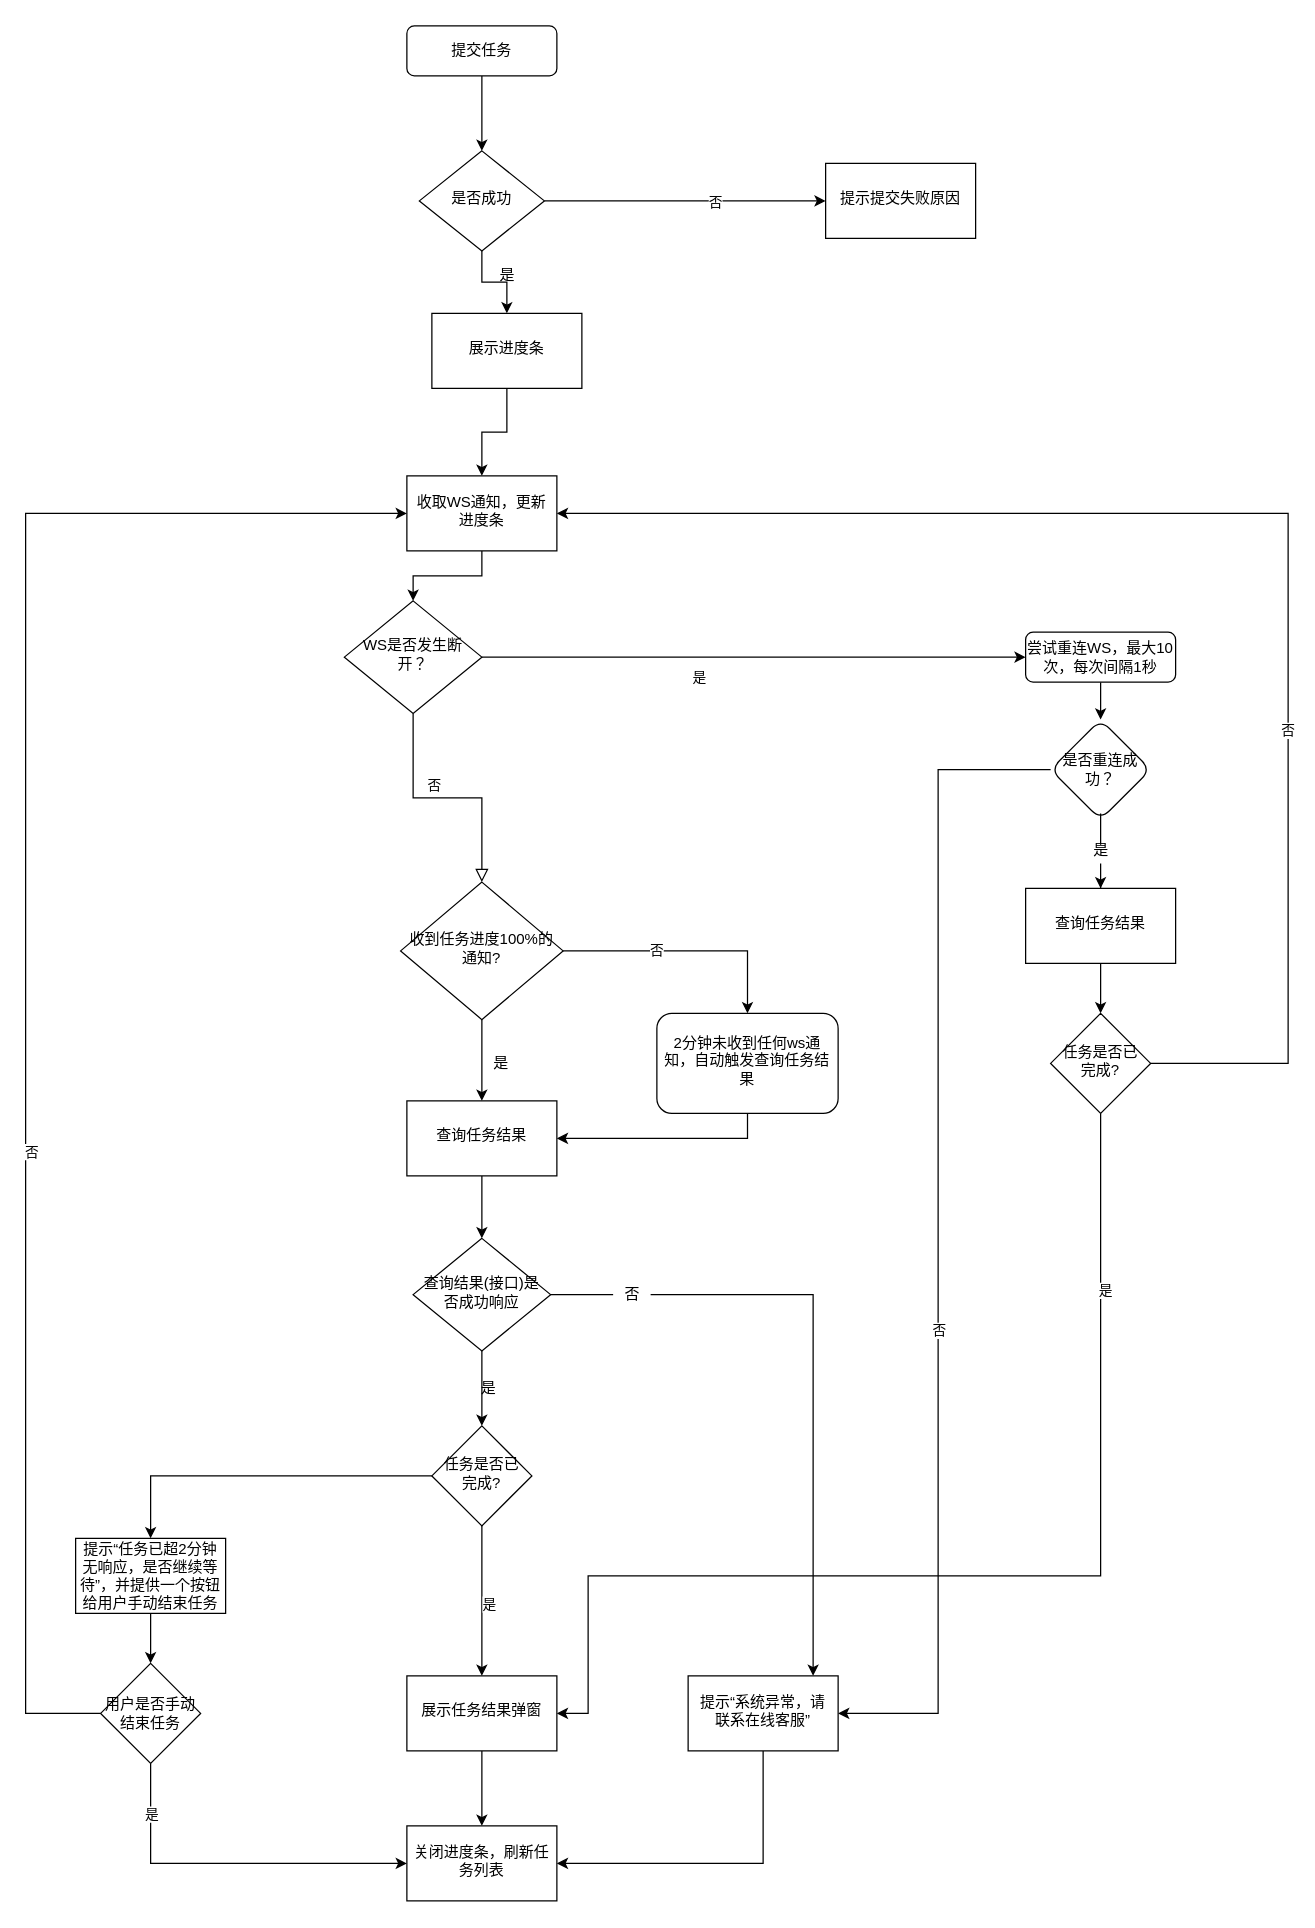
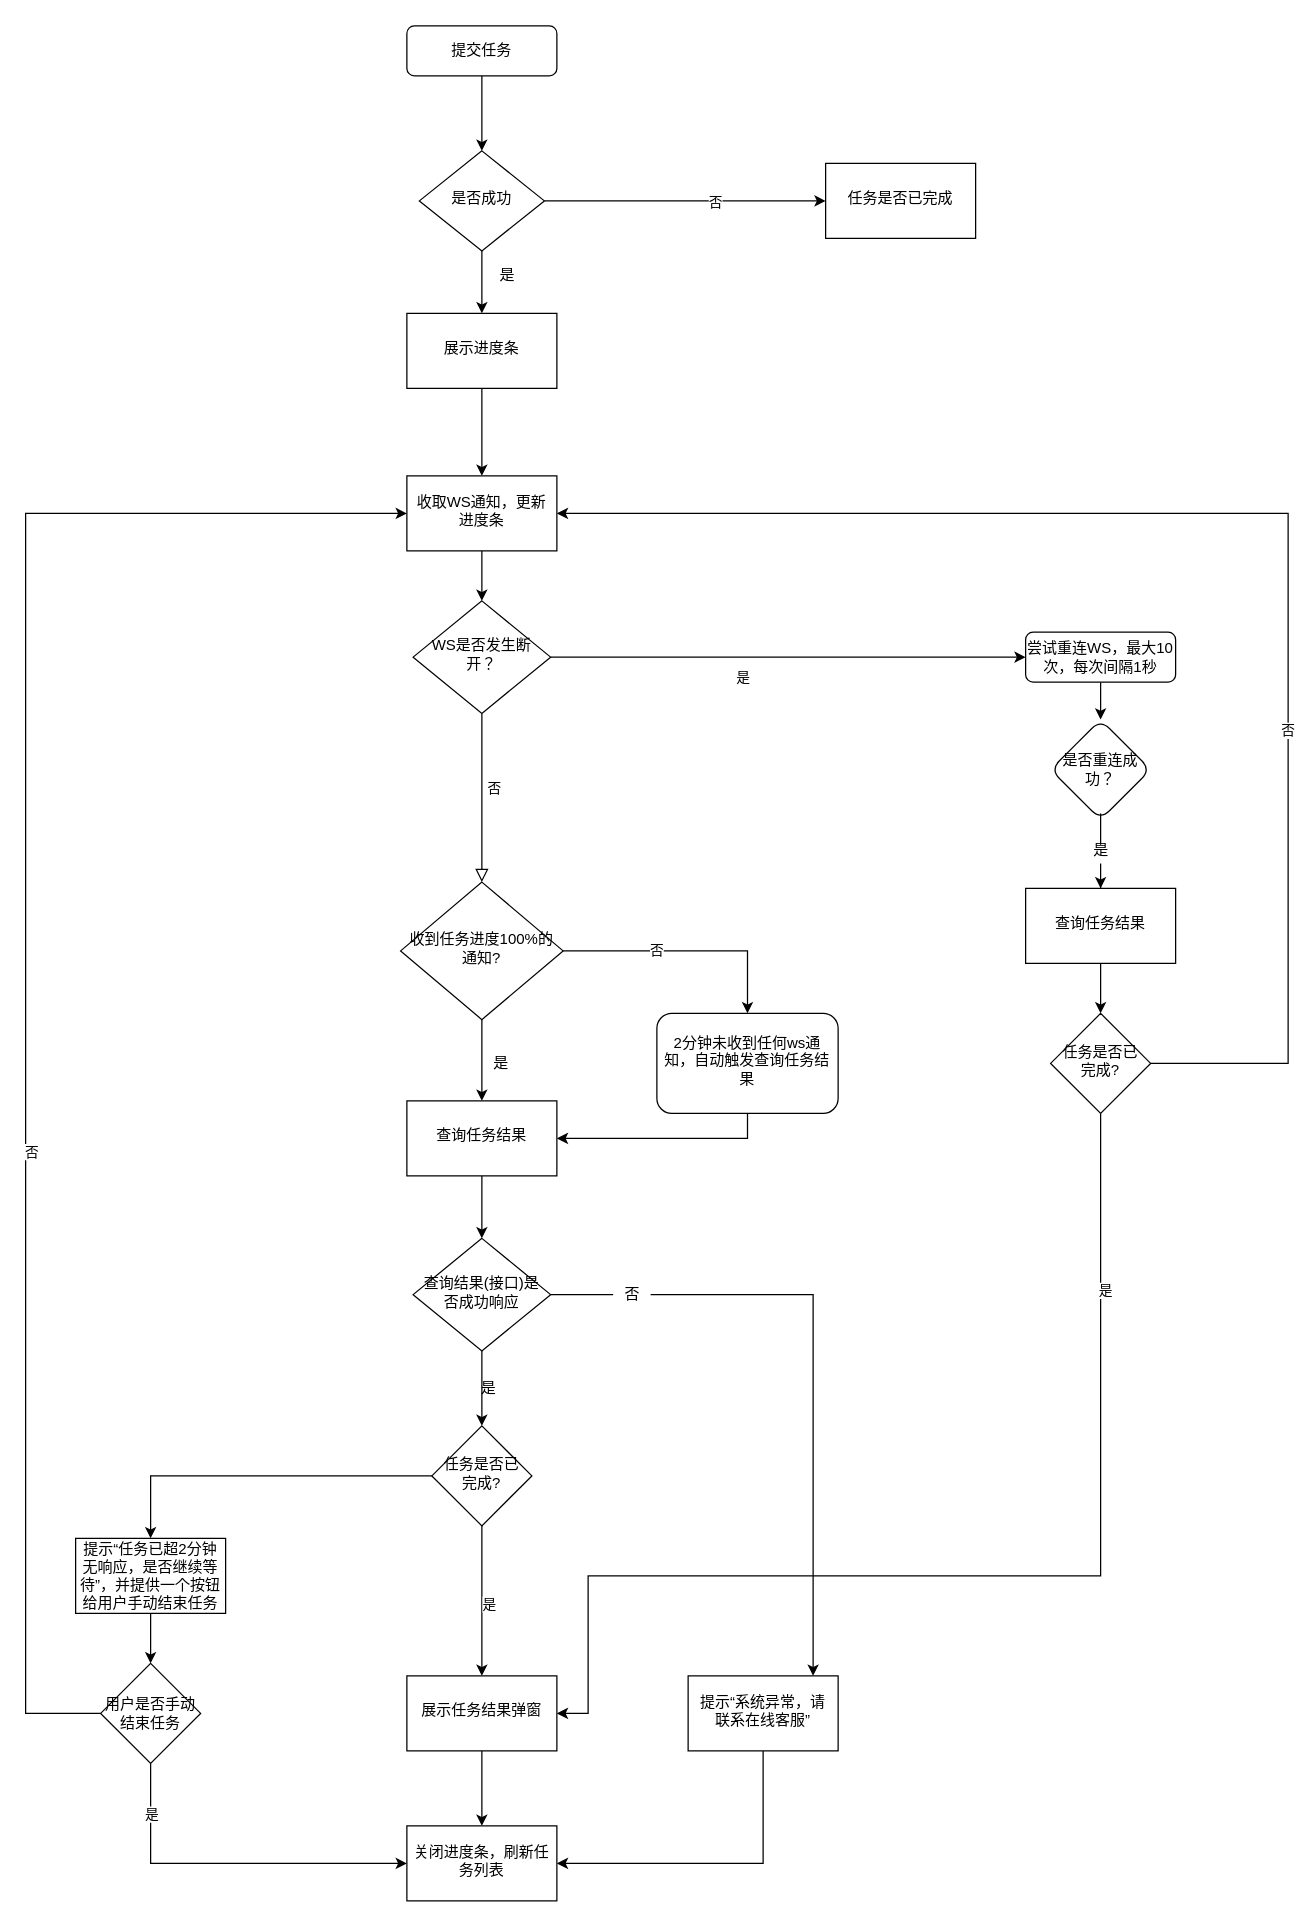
(901, 198) -> (901, 198)
(507, 351) -> (482, 351)
(413, 657) -> (482, 657)
(938, 1231) -> none
